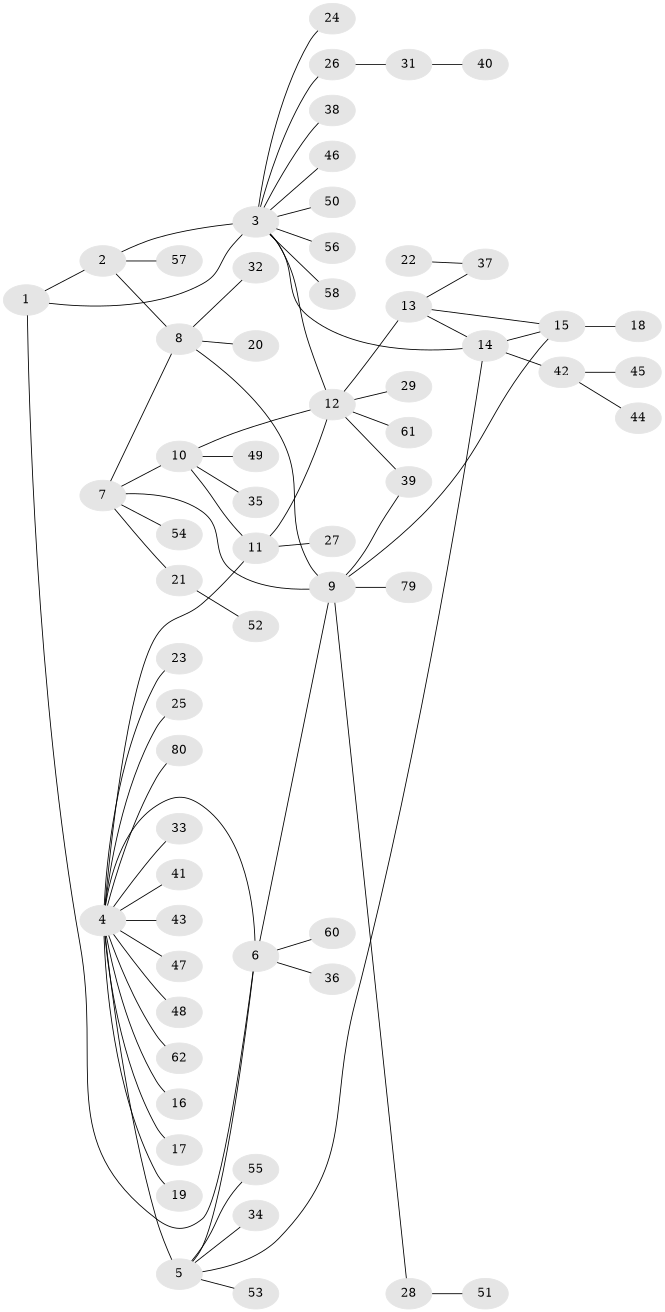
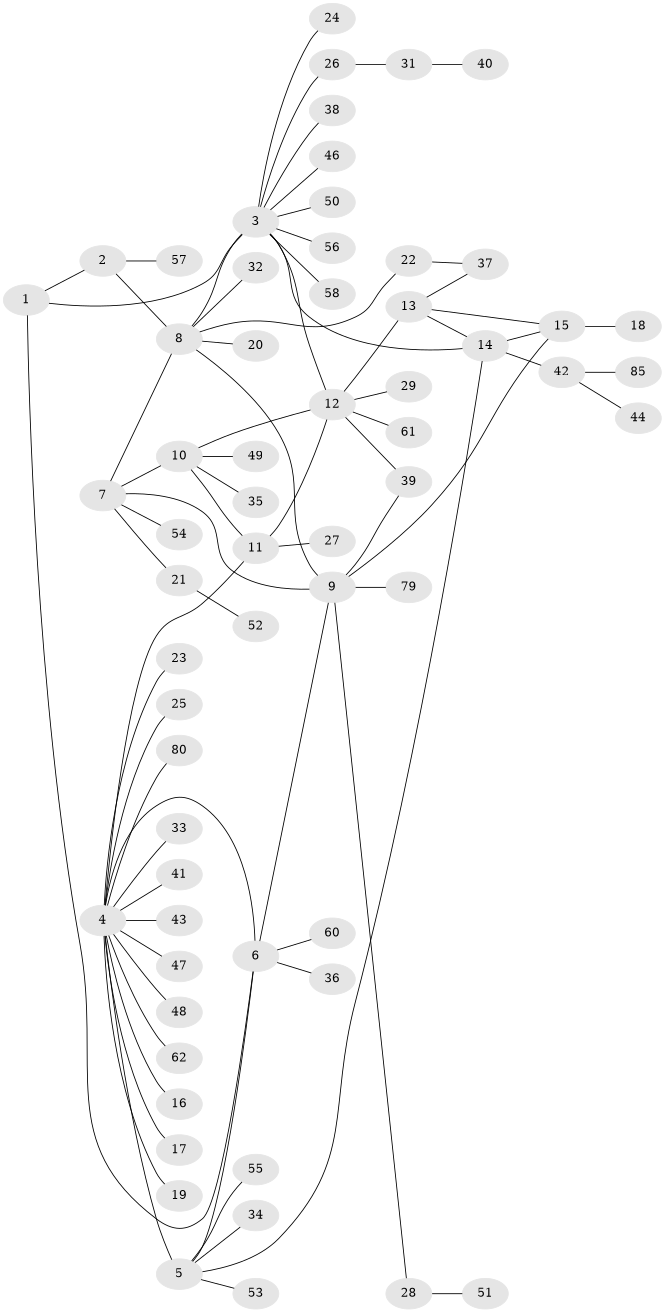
(176, 233) -> (217, 280)
none -> (313, 327)
(638, 372) -> (638, 372)
